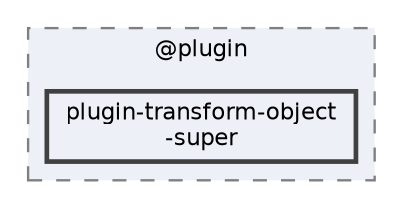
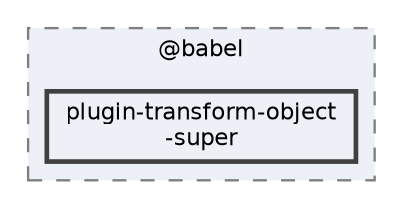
(201, 50) -> (201, 50)
